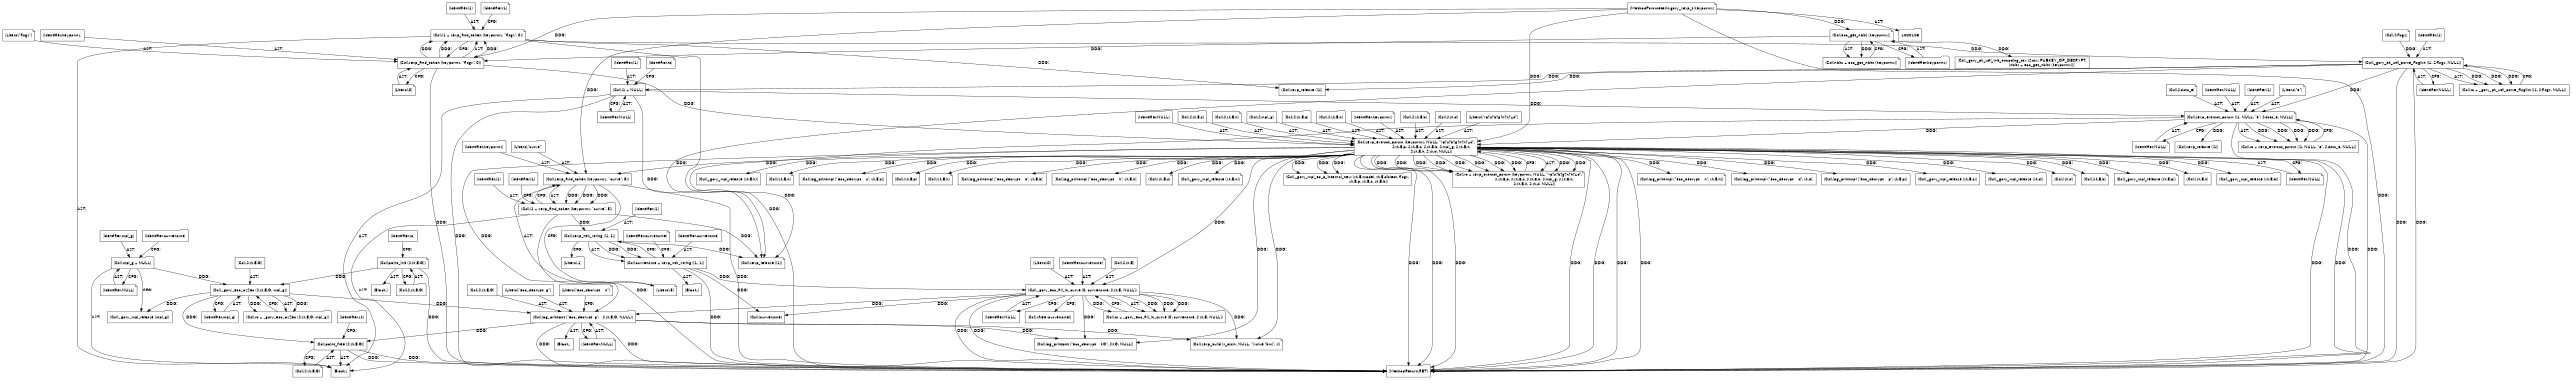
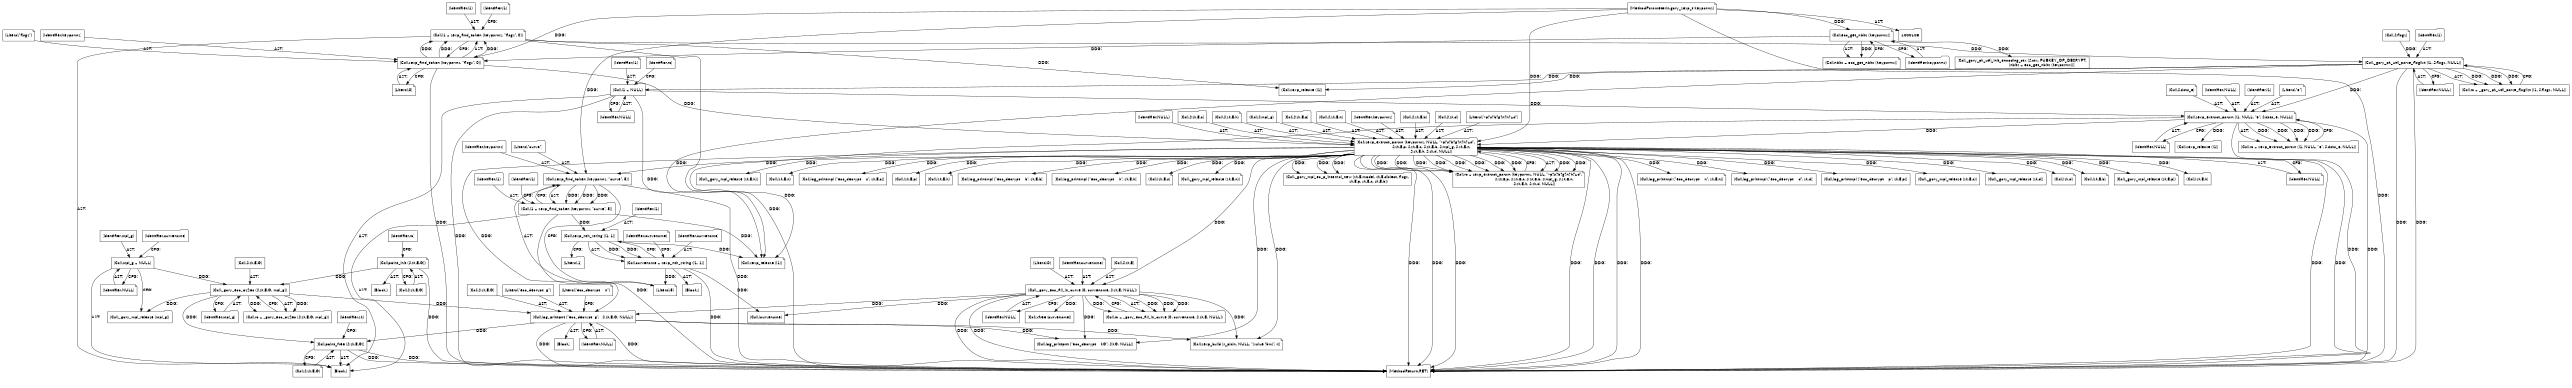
(2249, 179) -> none
(858, 288) -> (665, 275)
(1072, 304) -> (1072, 304)
